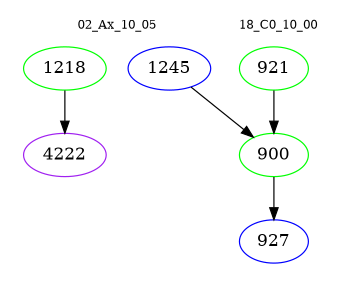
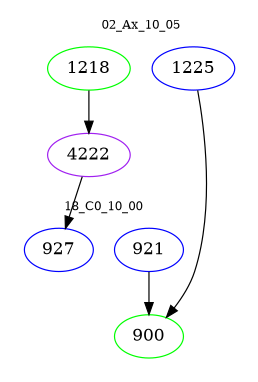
(169, 68) -> (193, 68)
(274, 68) -> (149, 250)
(274, 192) -> (73, 204)
